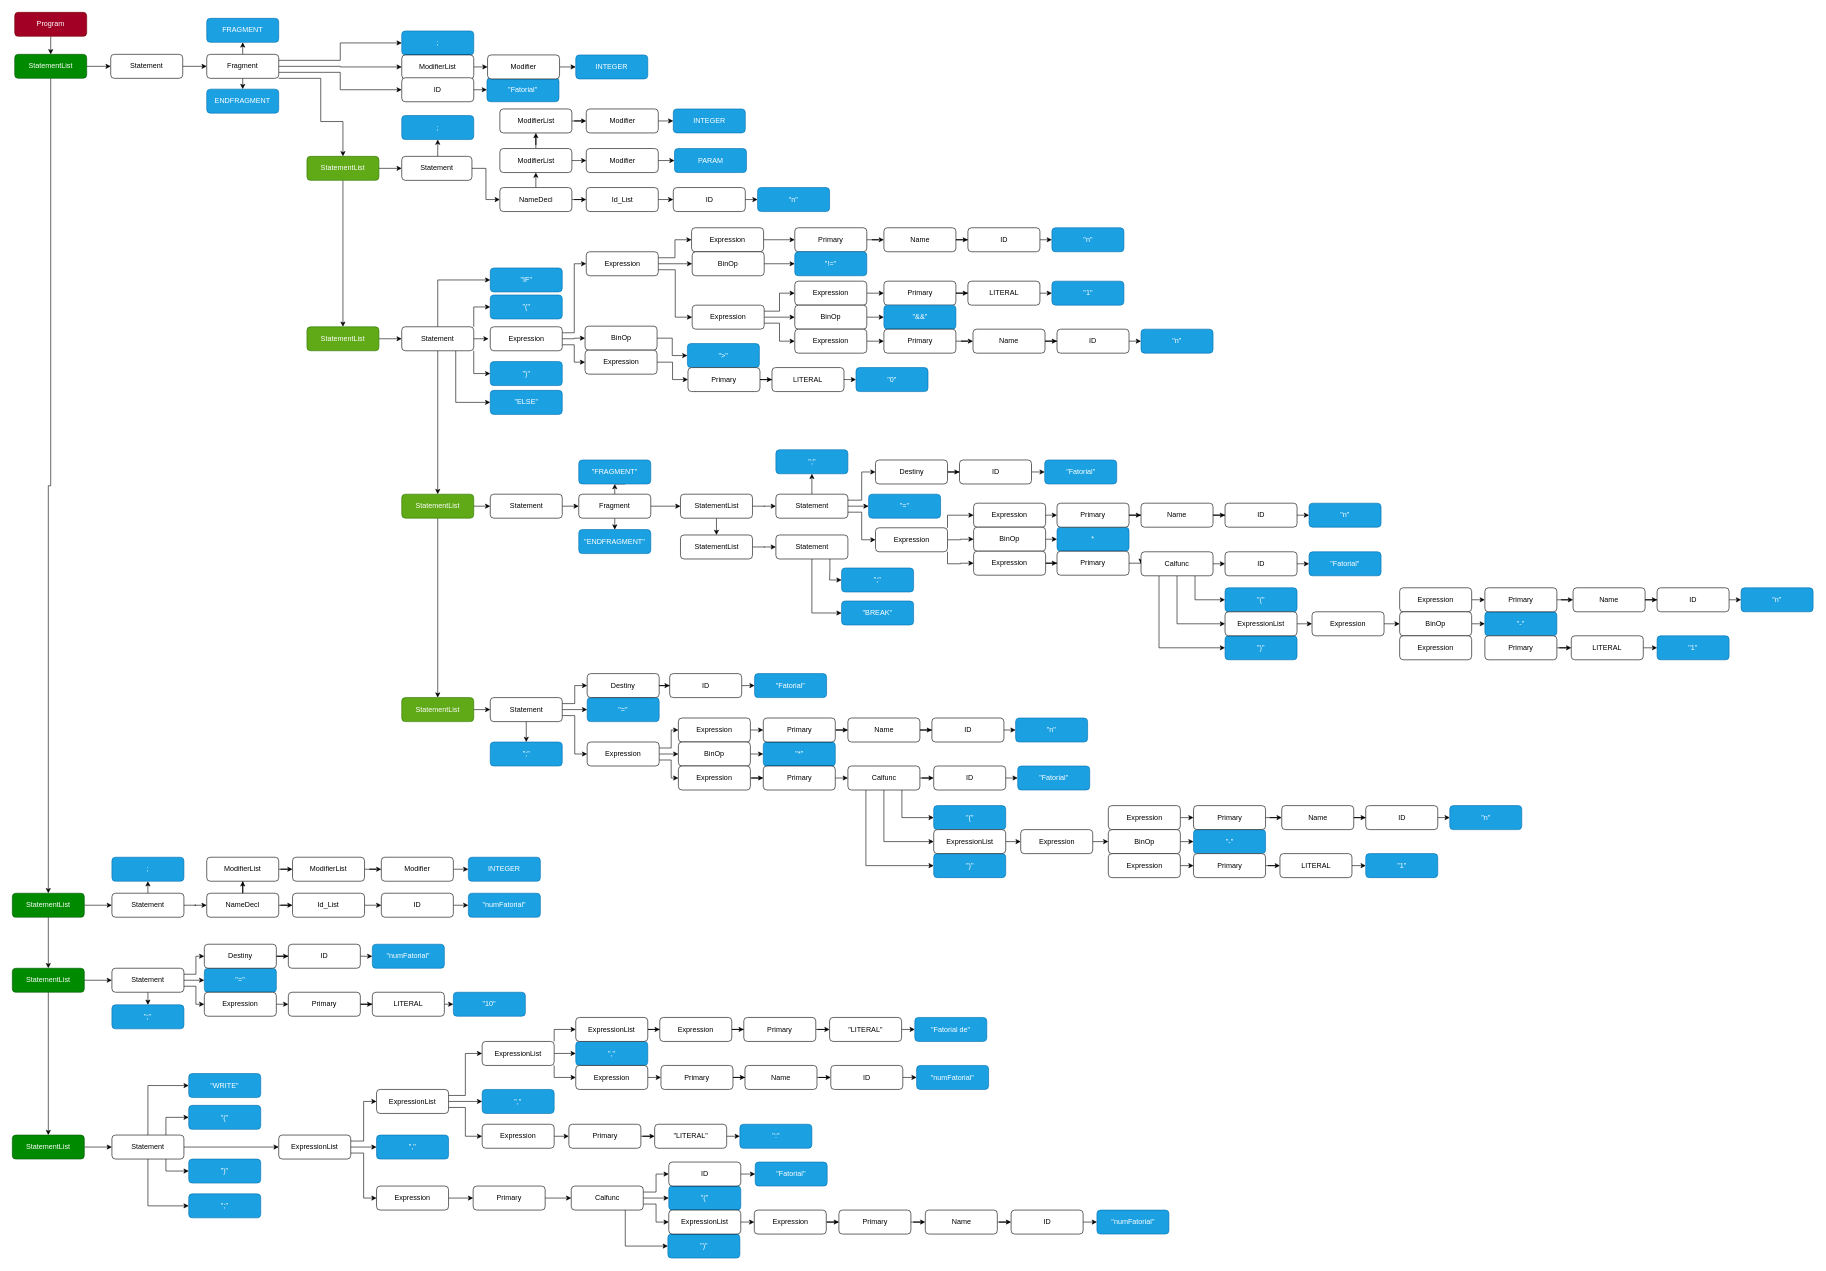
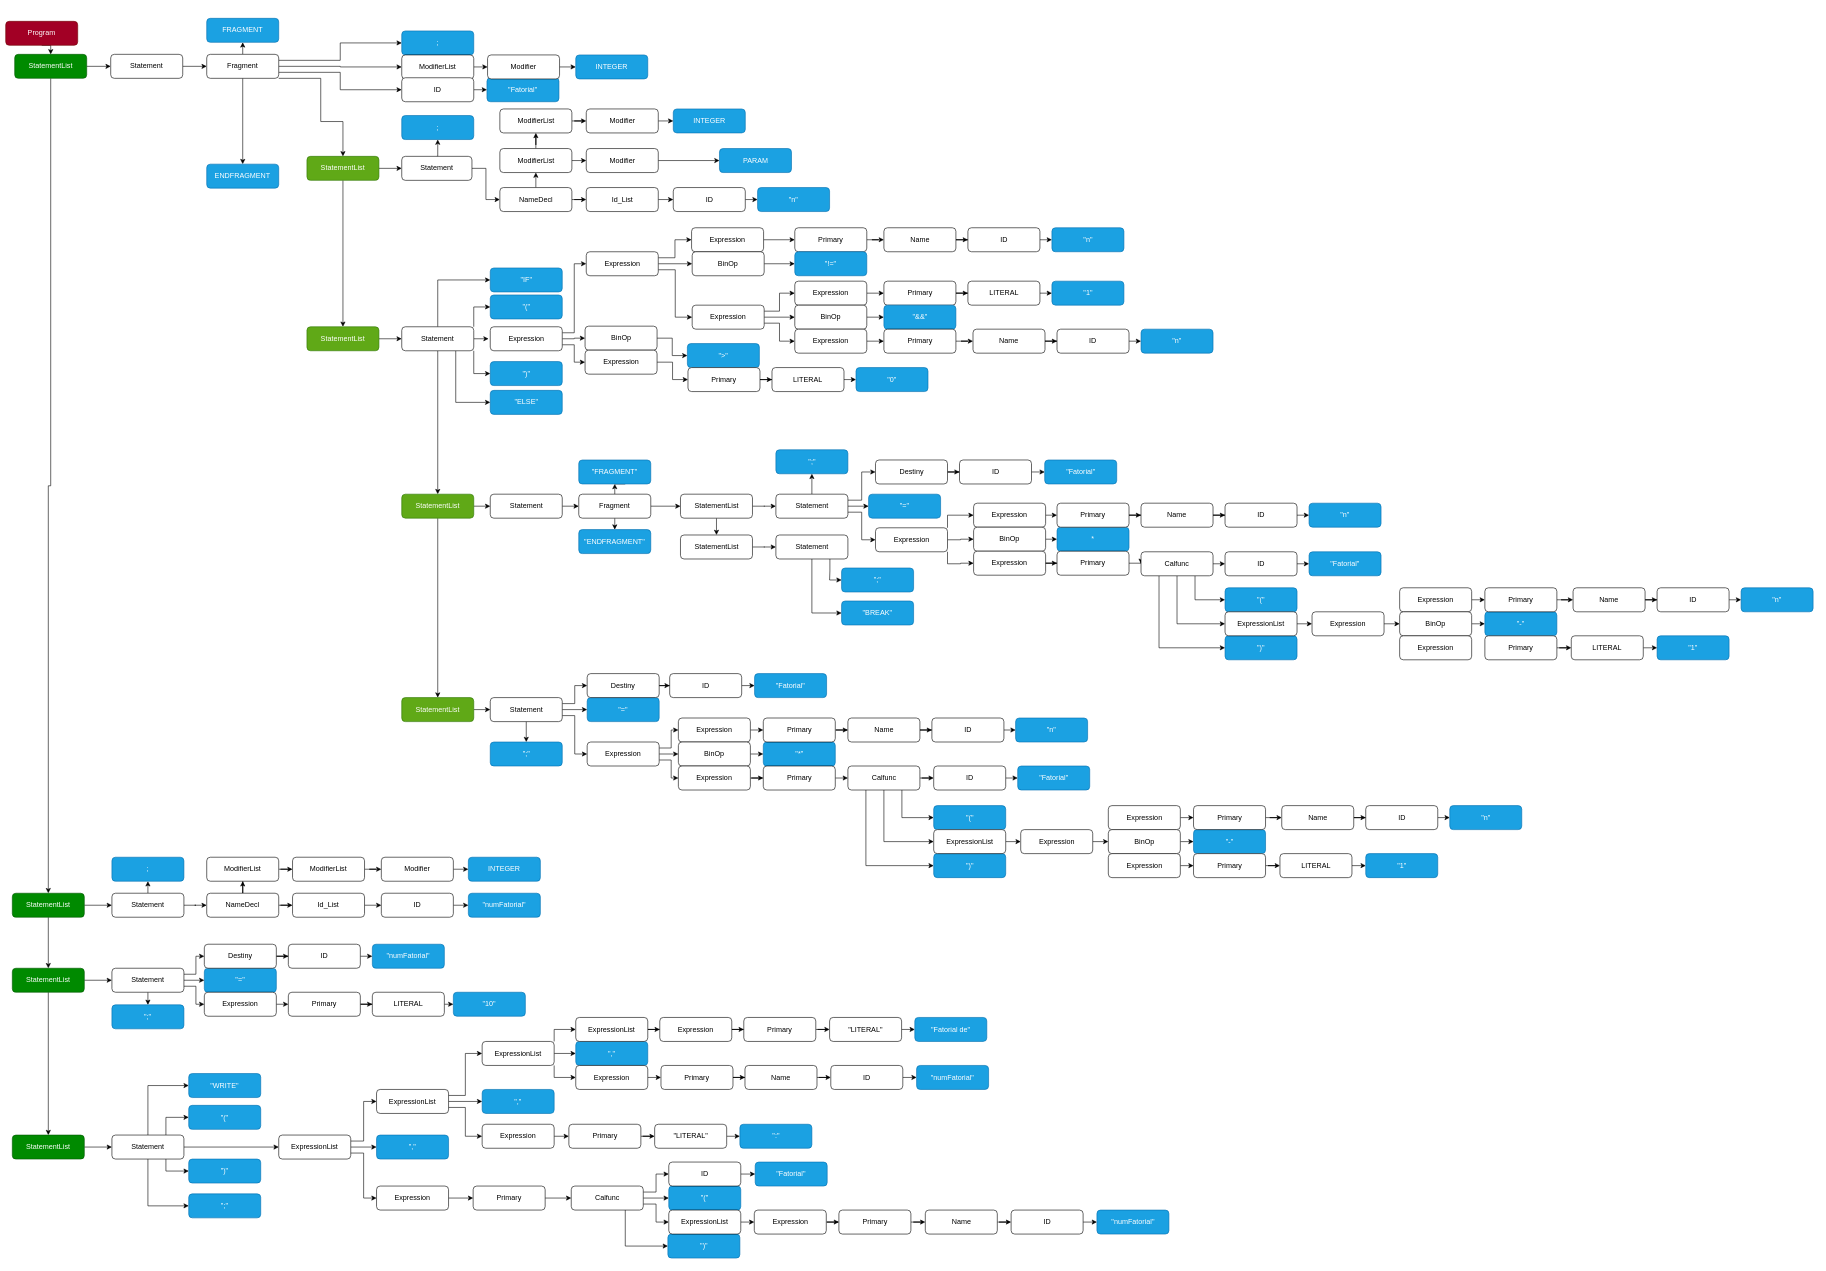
(51, 24) -> (42, 33)
(243, 101) -> (243, 176)
(710, 161) -> (755, 161)
